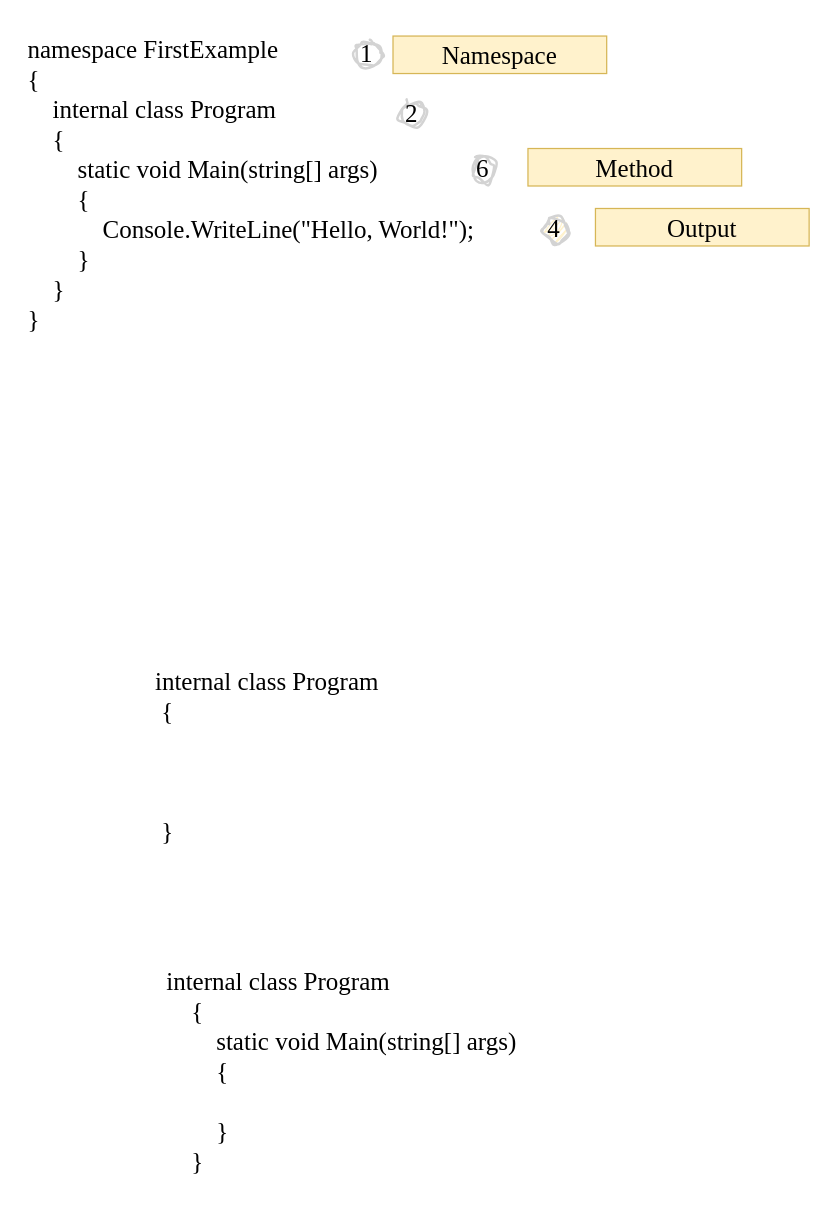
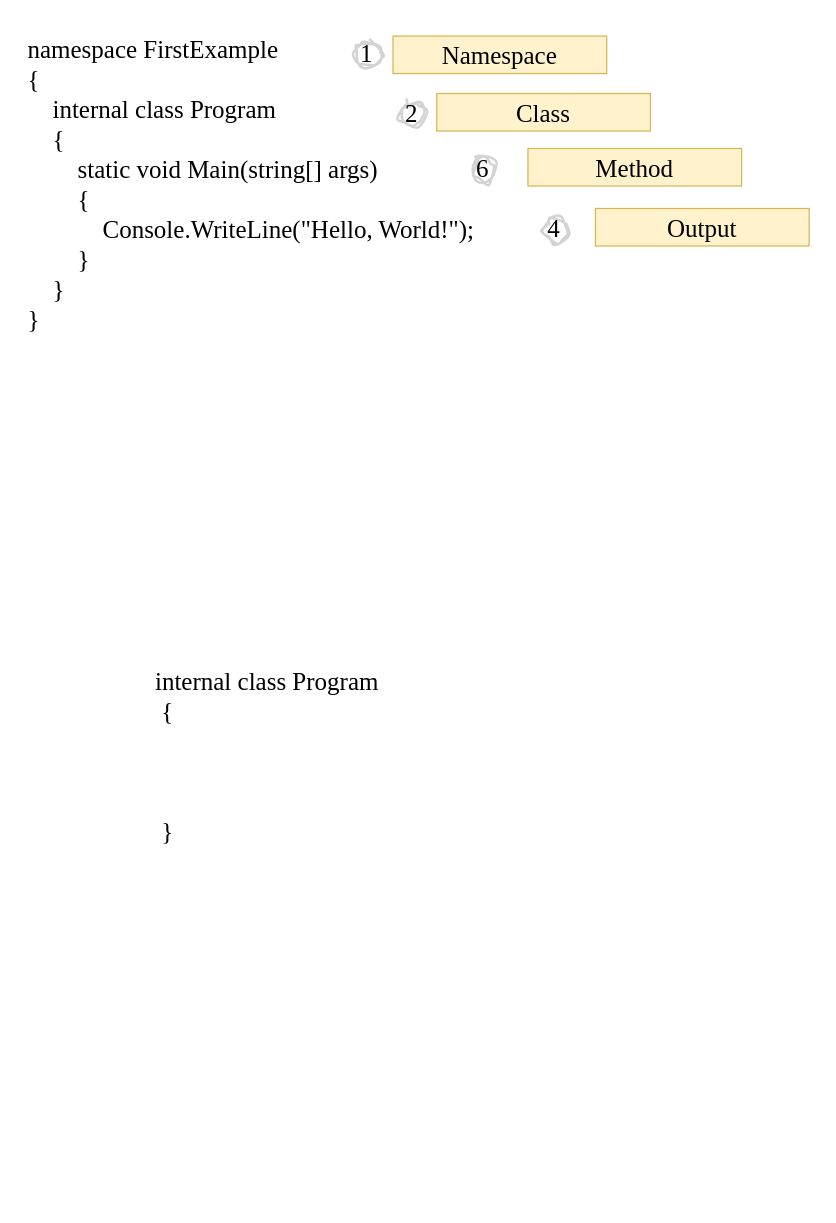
none -> (544, 112)
(556, 229) -> (556, 229)
(395, 1077) -> none
